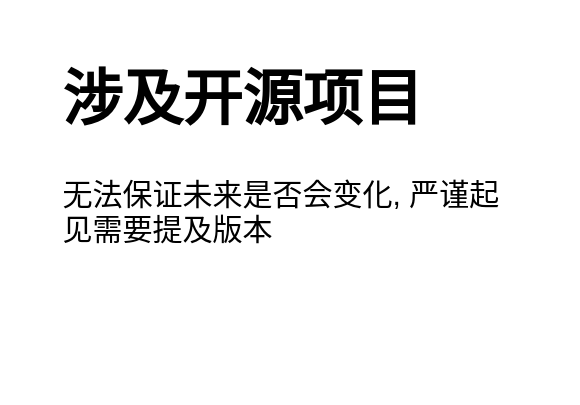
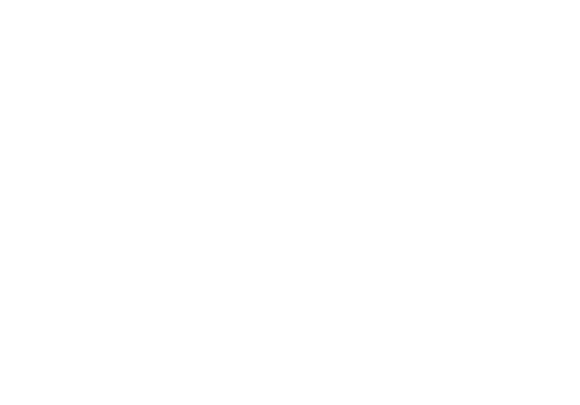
(289, 201) -> none
